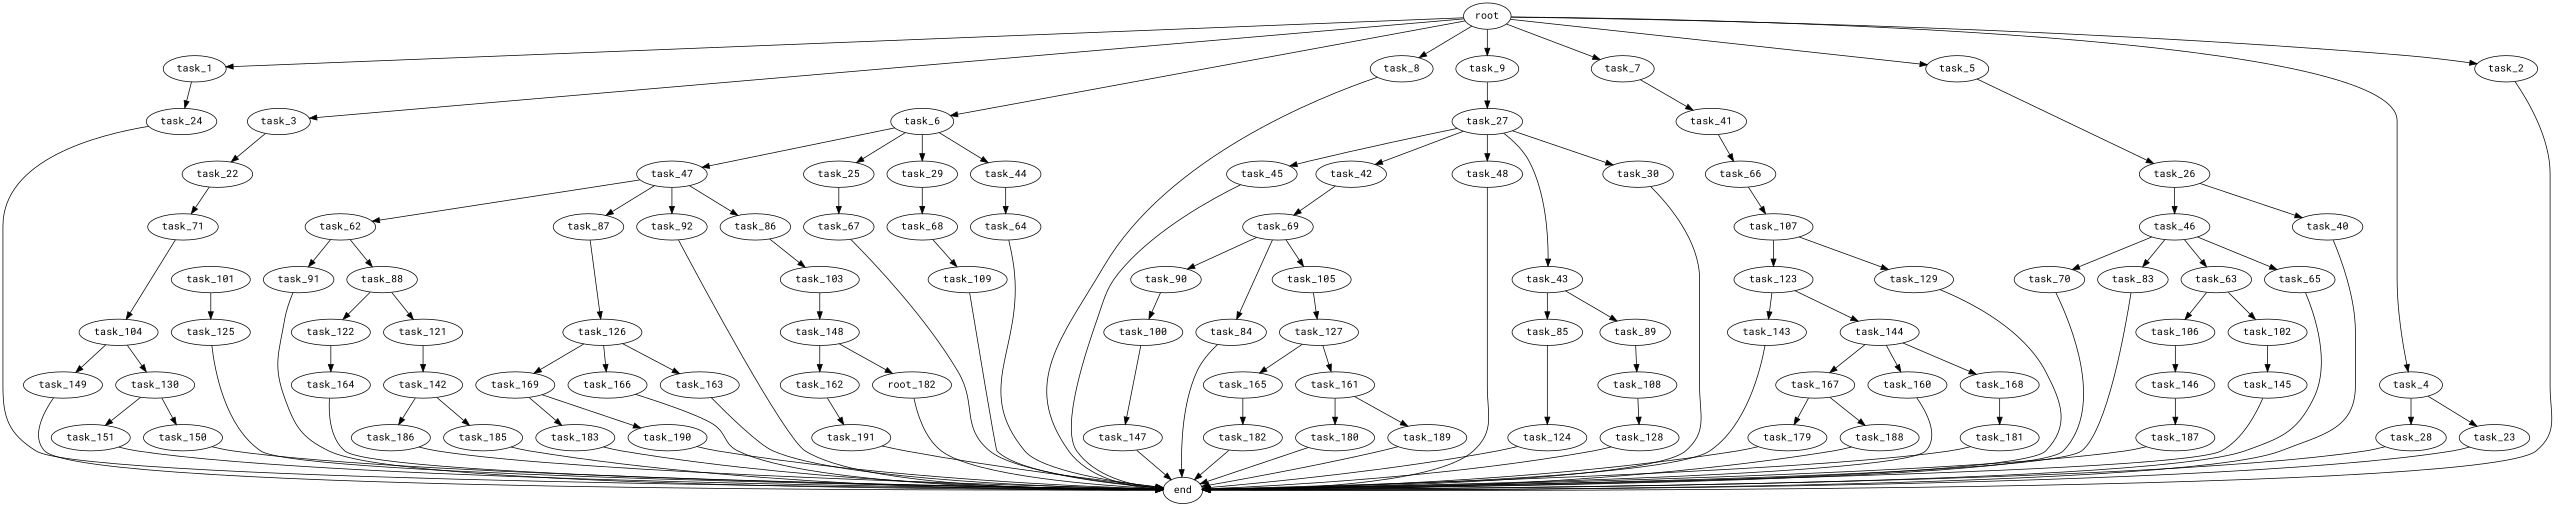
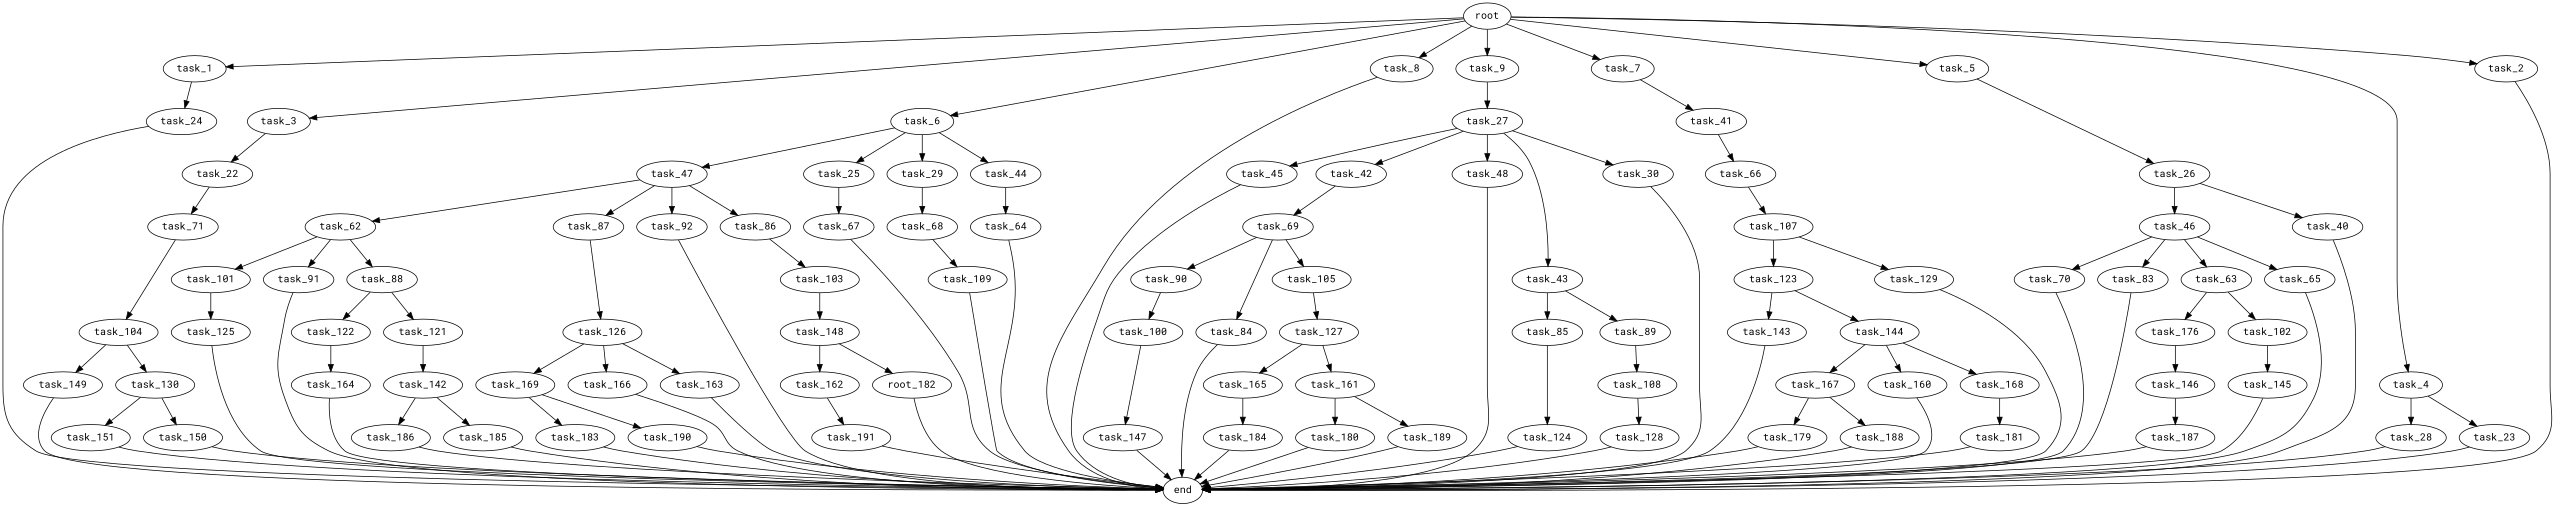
none -> (279, 252)
(2175, 332) -> (2175, 332)
(1243, 438) -> (1243, 438)
